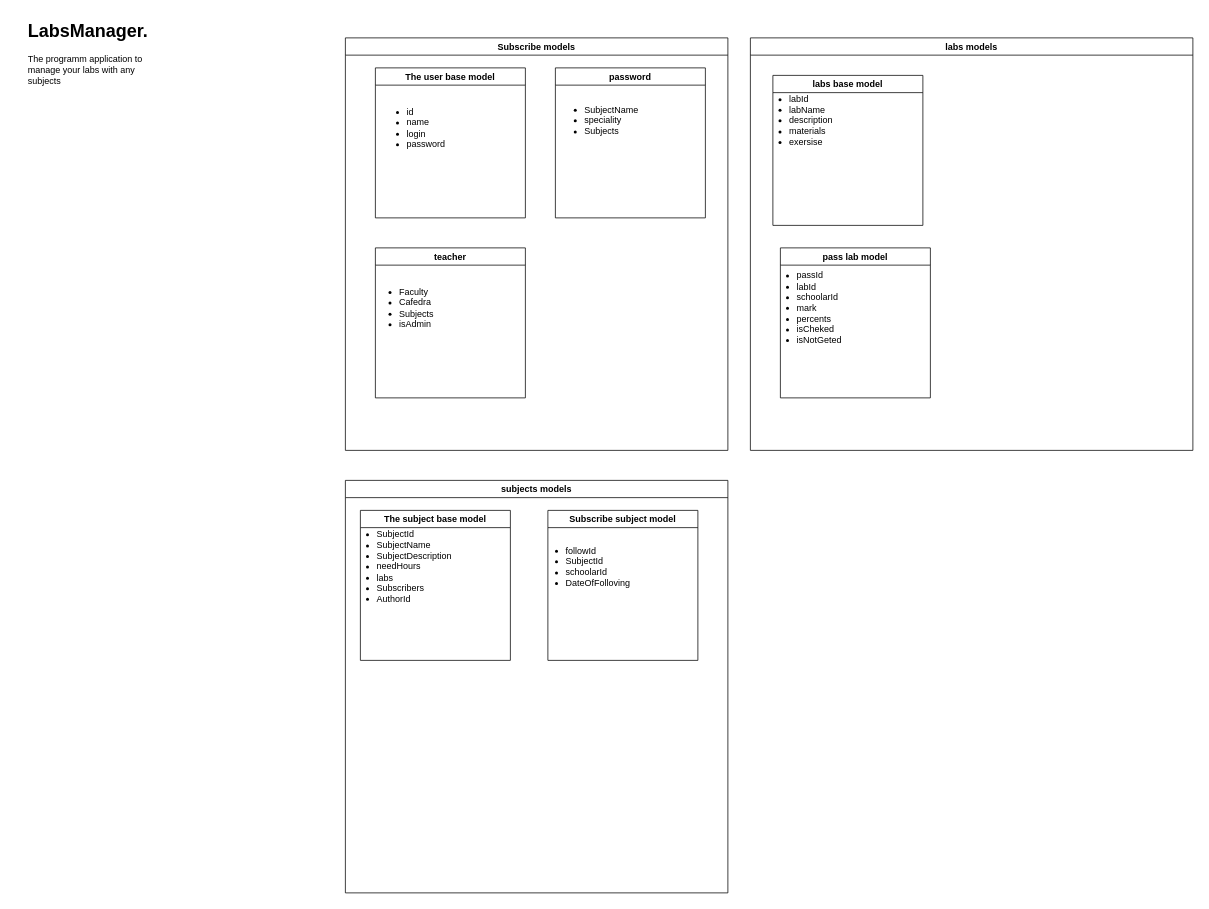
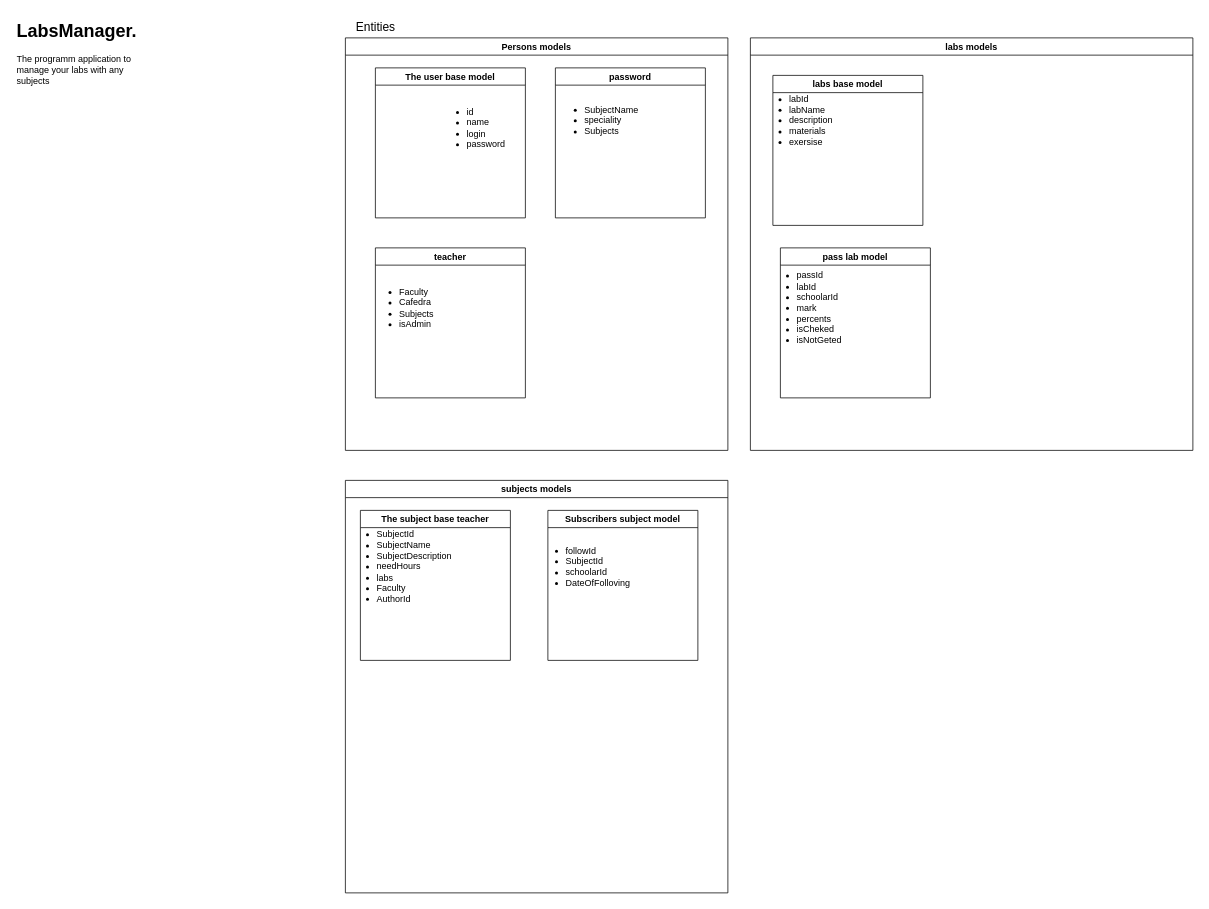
none -> (375, 27)
(537, 47) -> (537, 47)
(94, 60) -> (83, 60)
(417, 128) -> (477, 128)
(435, 519) -> (435, 519)
(623, 519) -> (623, 519)
(390, 567) -> (390, 567)
